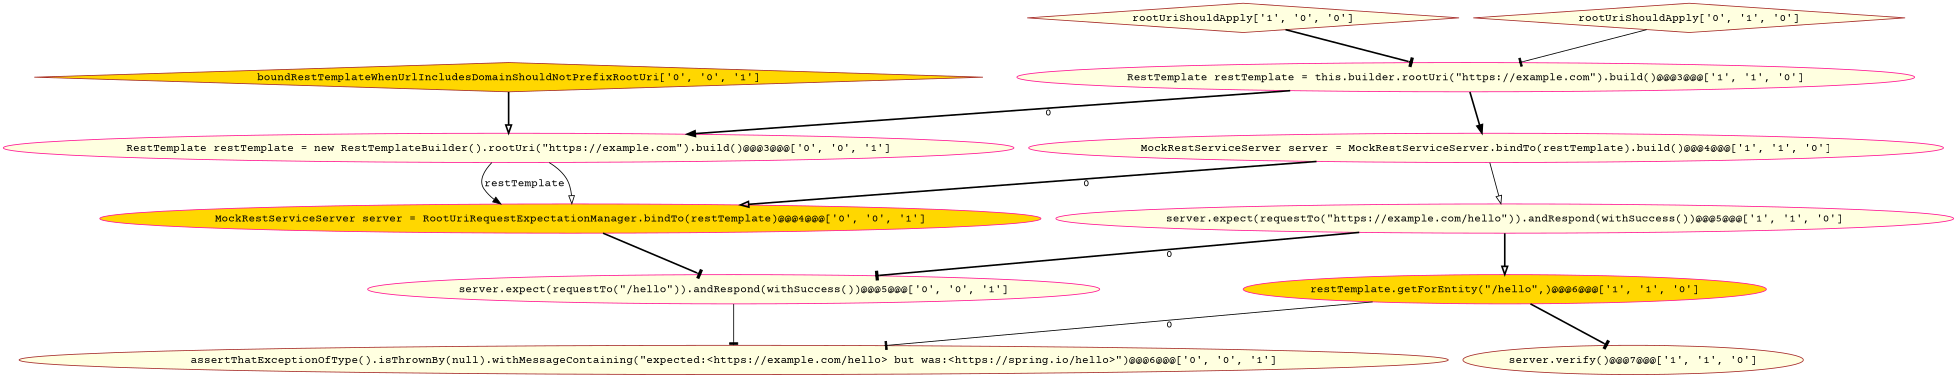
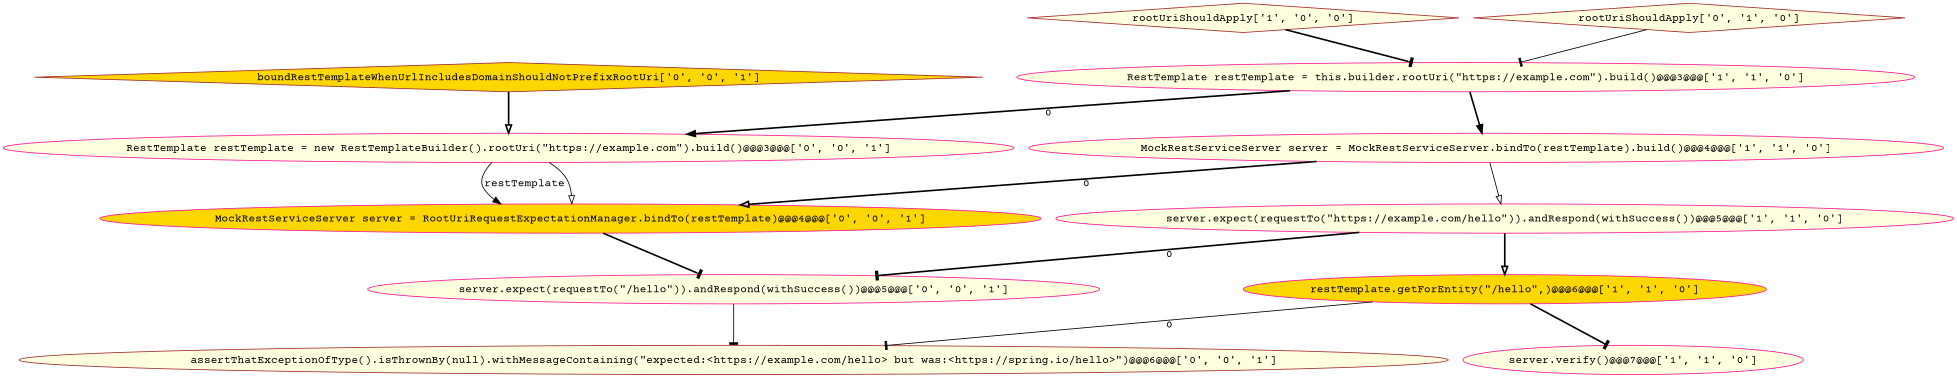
(1633, 360) -> (1633, 360)
